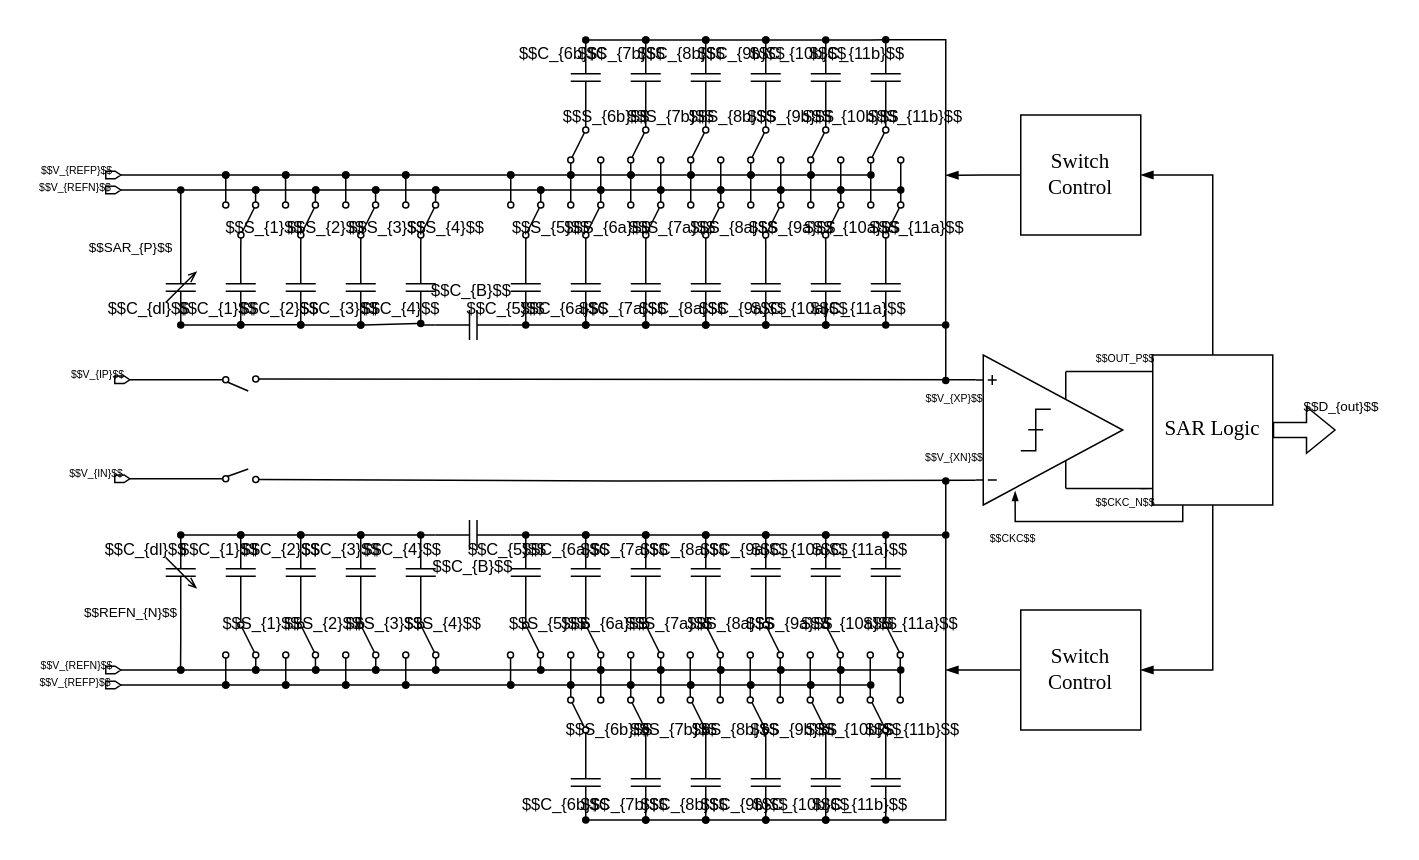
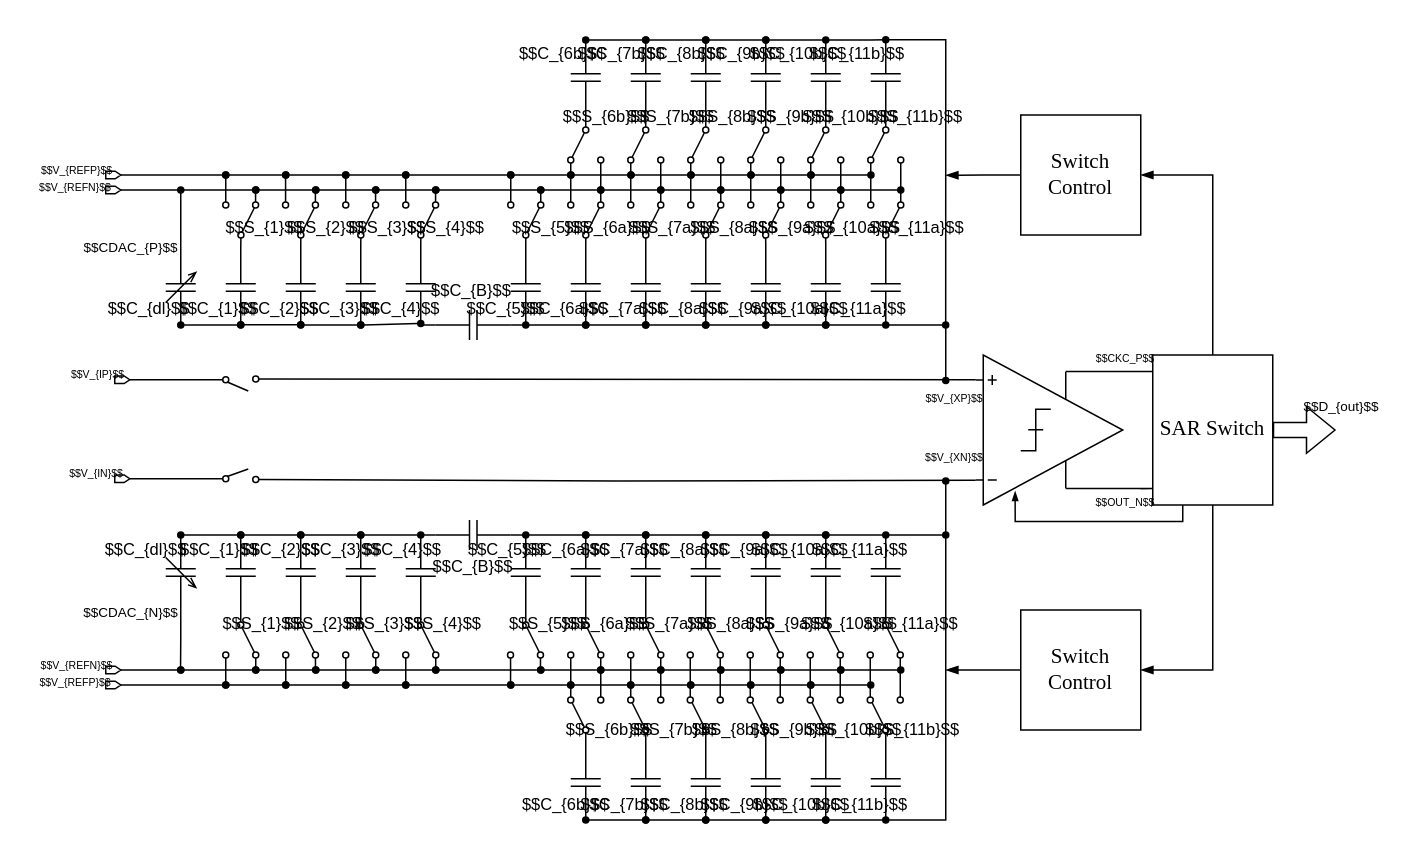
(131, 248) -> (131, 248)
(1126, 359) -> (1126, 359)
(1213, 430) -> (1213, 430)
(1126, 503) -> (1126, 503)
(1013, 539) -> none
(131, 613) -> (131, 613)
